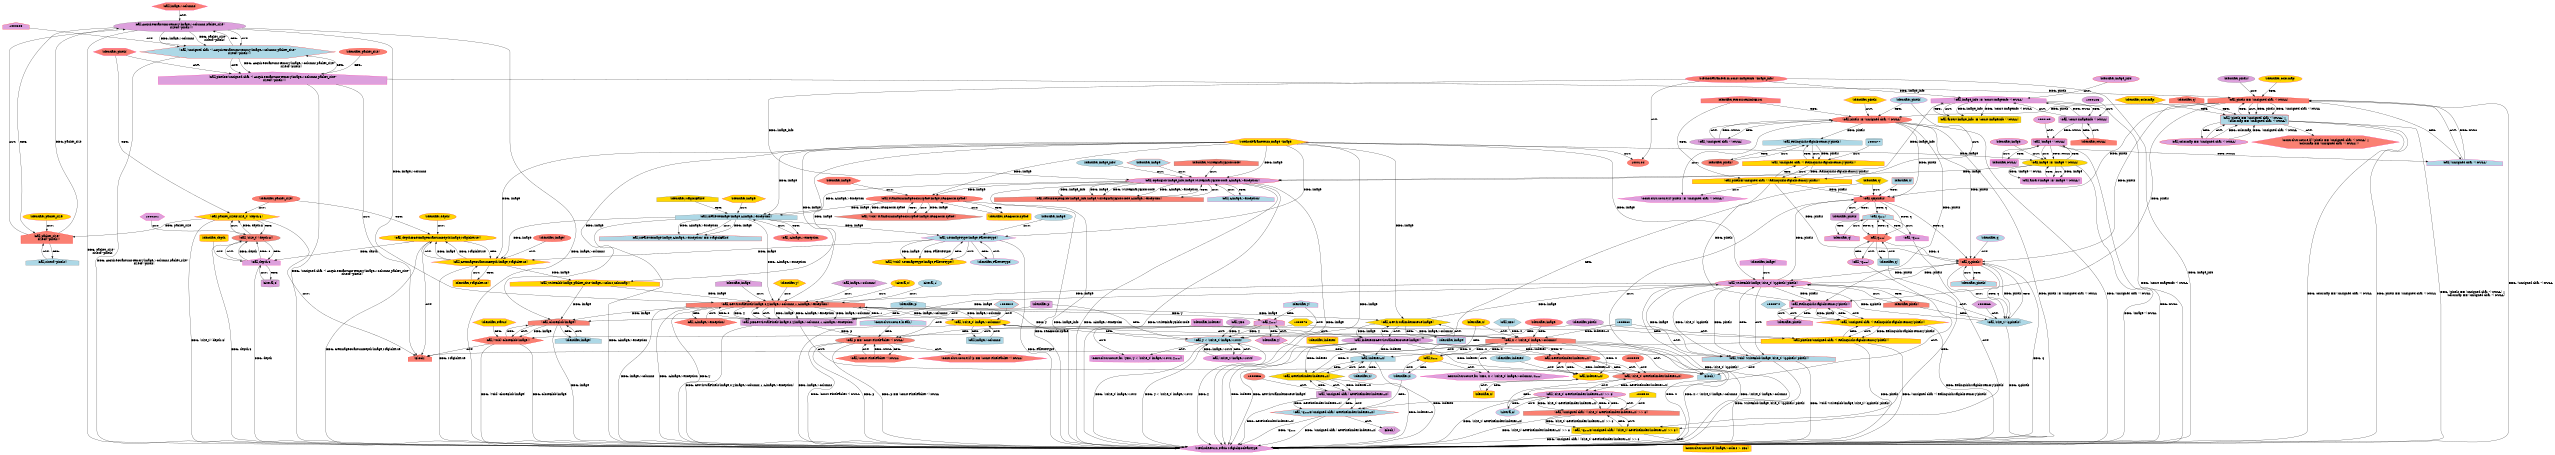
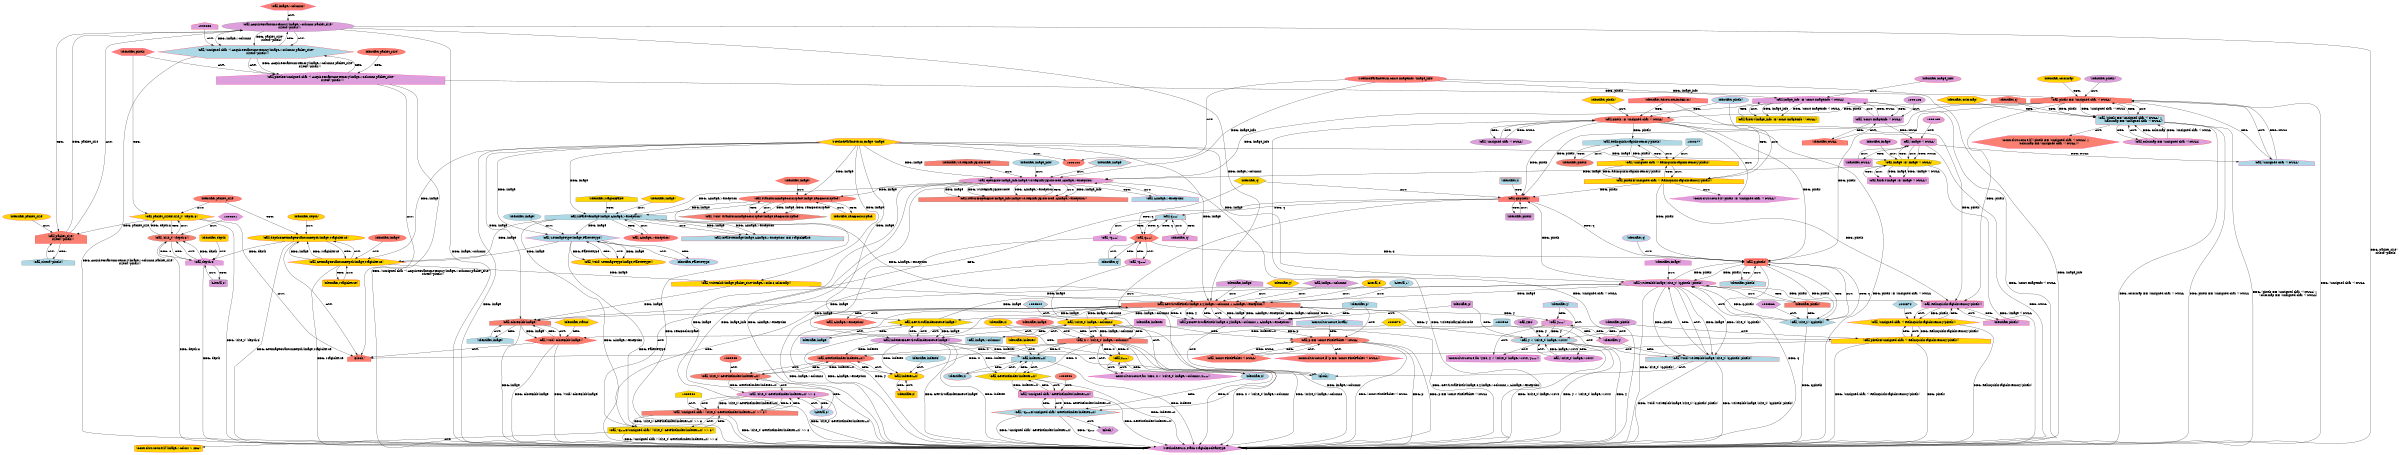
(1507, 322) -> none
(1354, 394) -> (1056, 394)
